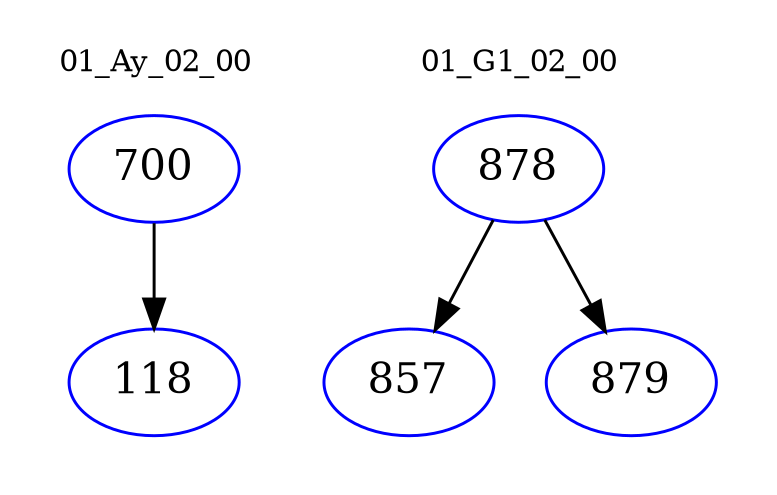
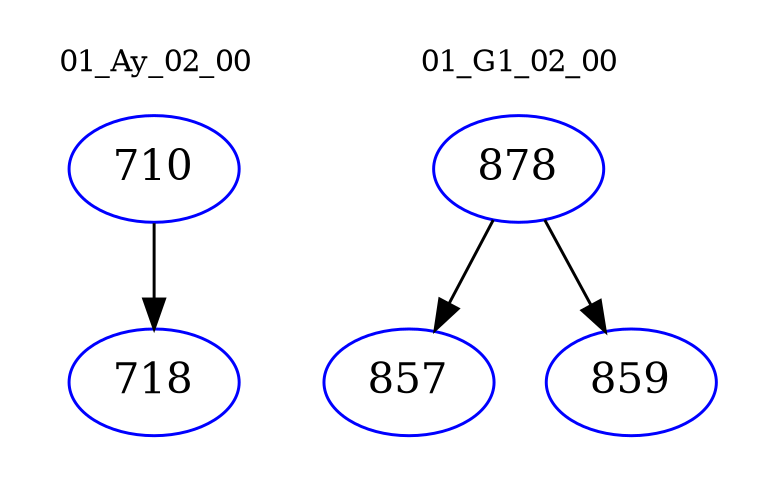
(154, 169) -> (154, 169)
(154, 382) -> (154, 382)
(631, 382) -> (631, 382)
